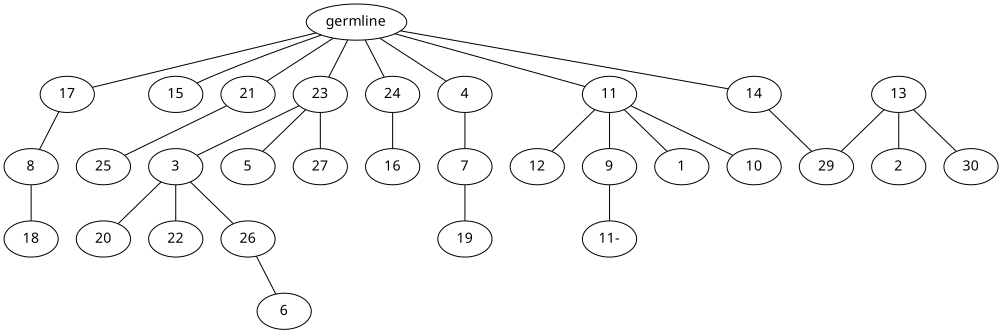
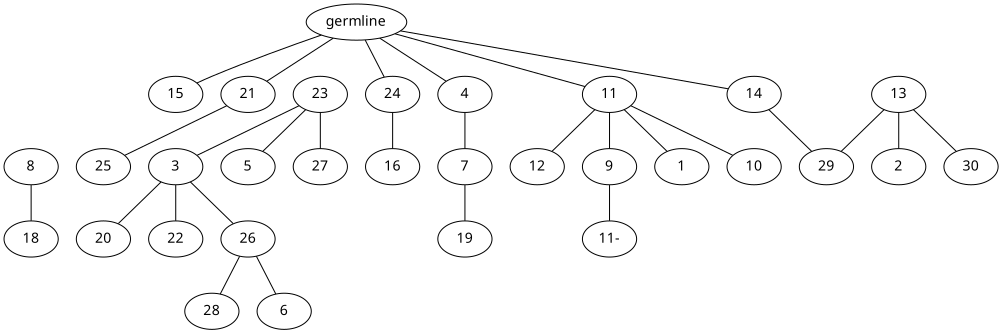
(338, 59) -> none
(67, 94) -> none
none -> (212, 311)
